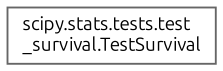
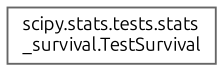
(112, 36) -> (112, 36)
